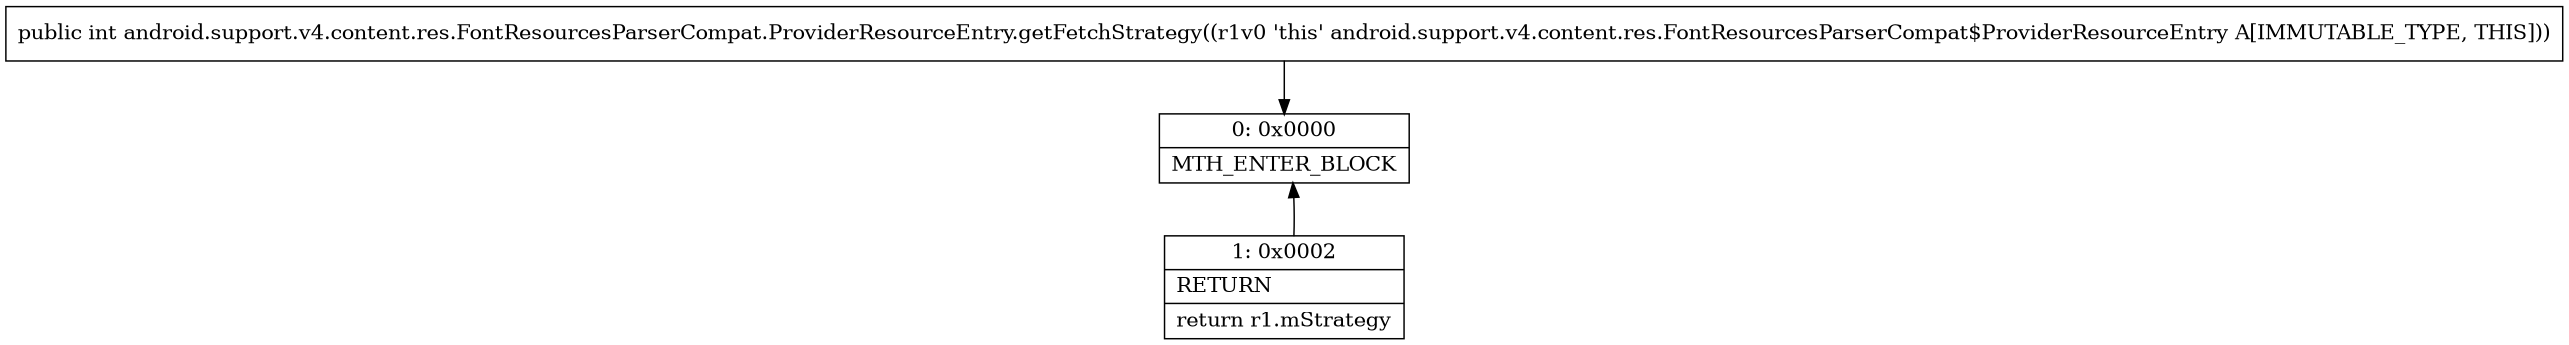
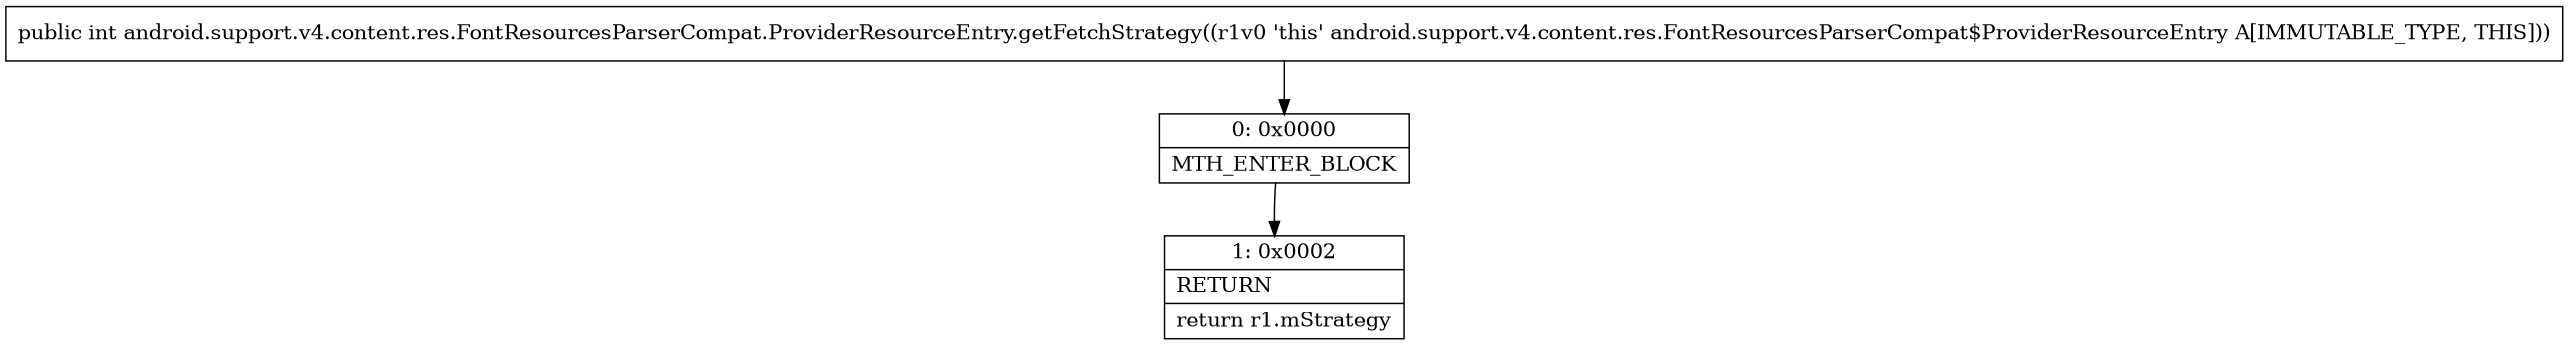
(1294, 217) -> (1275, 202)
